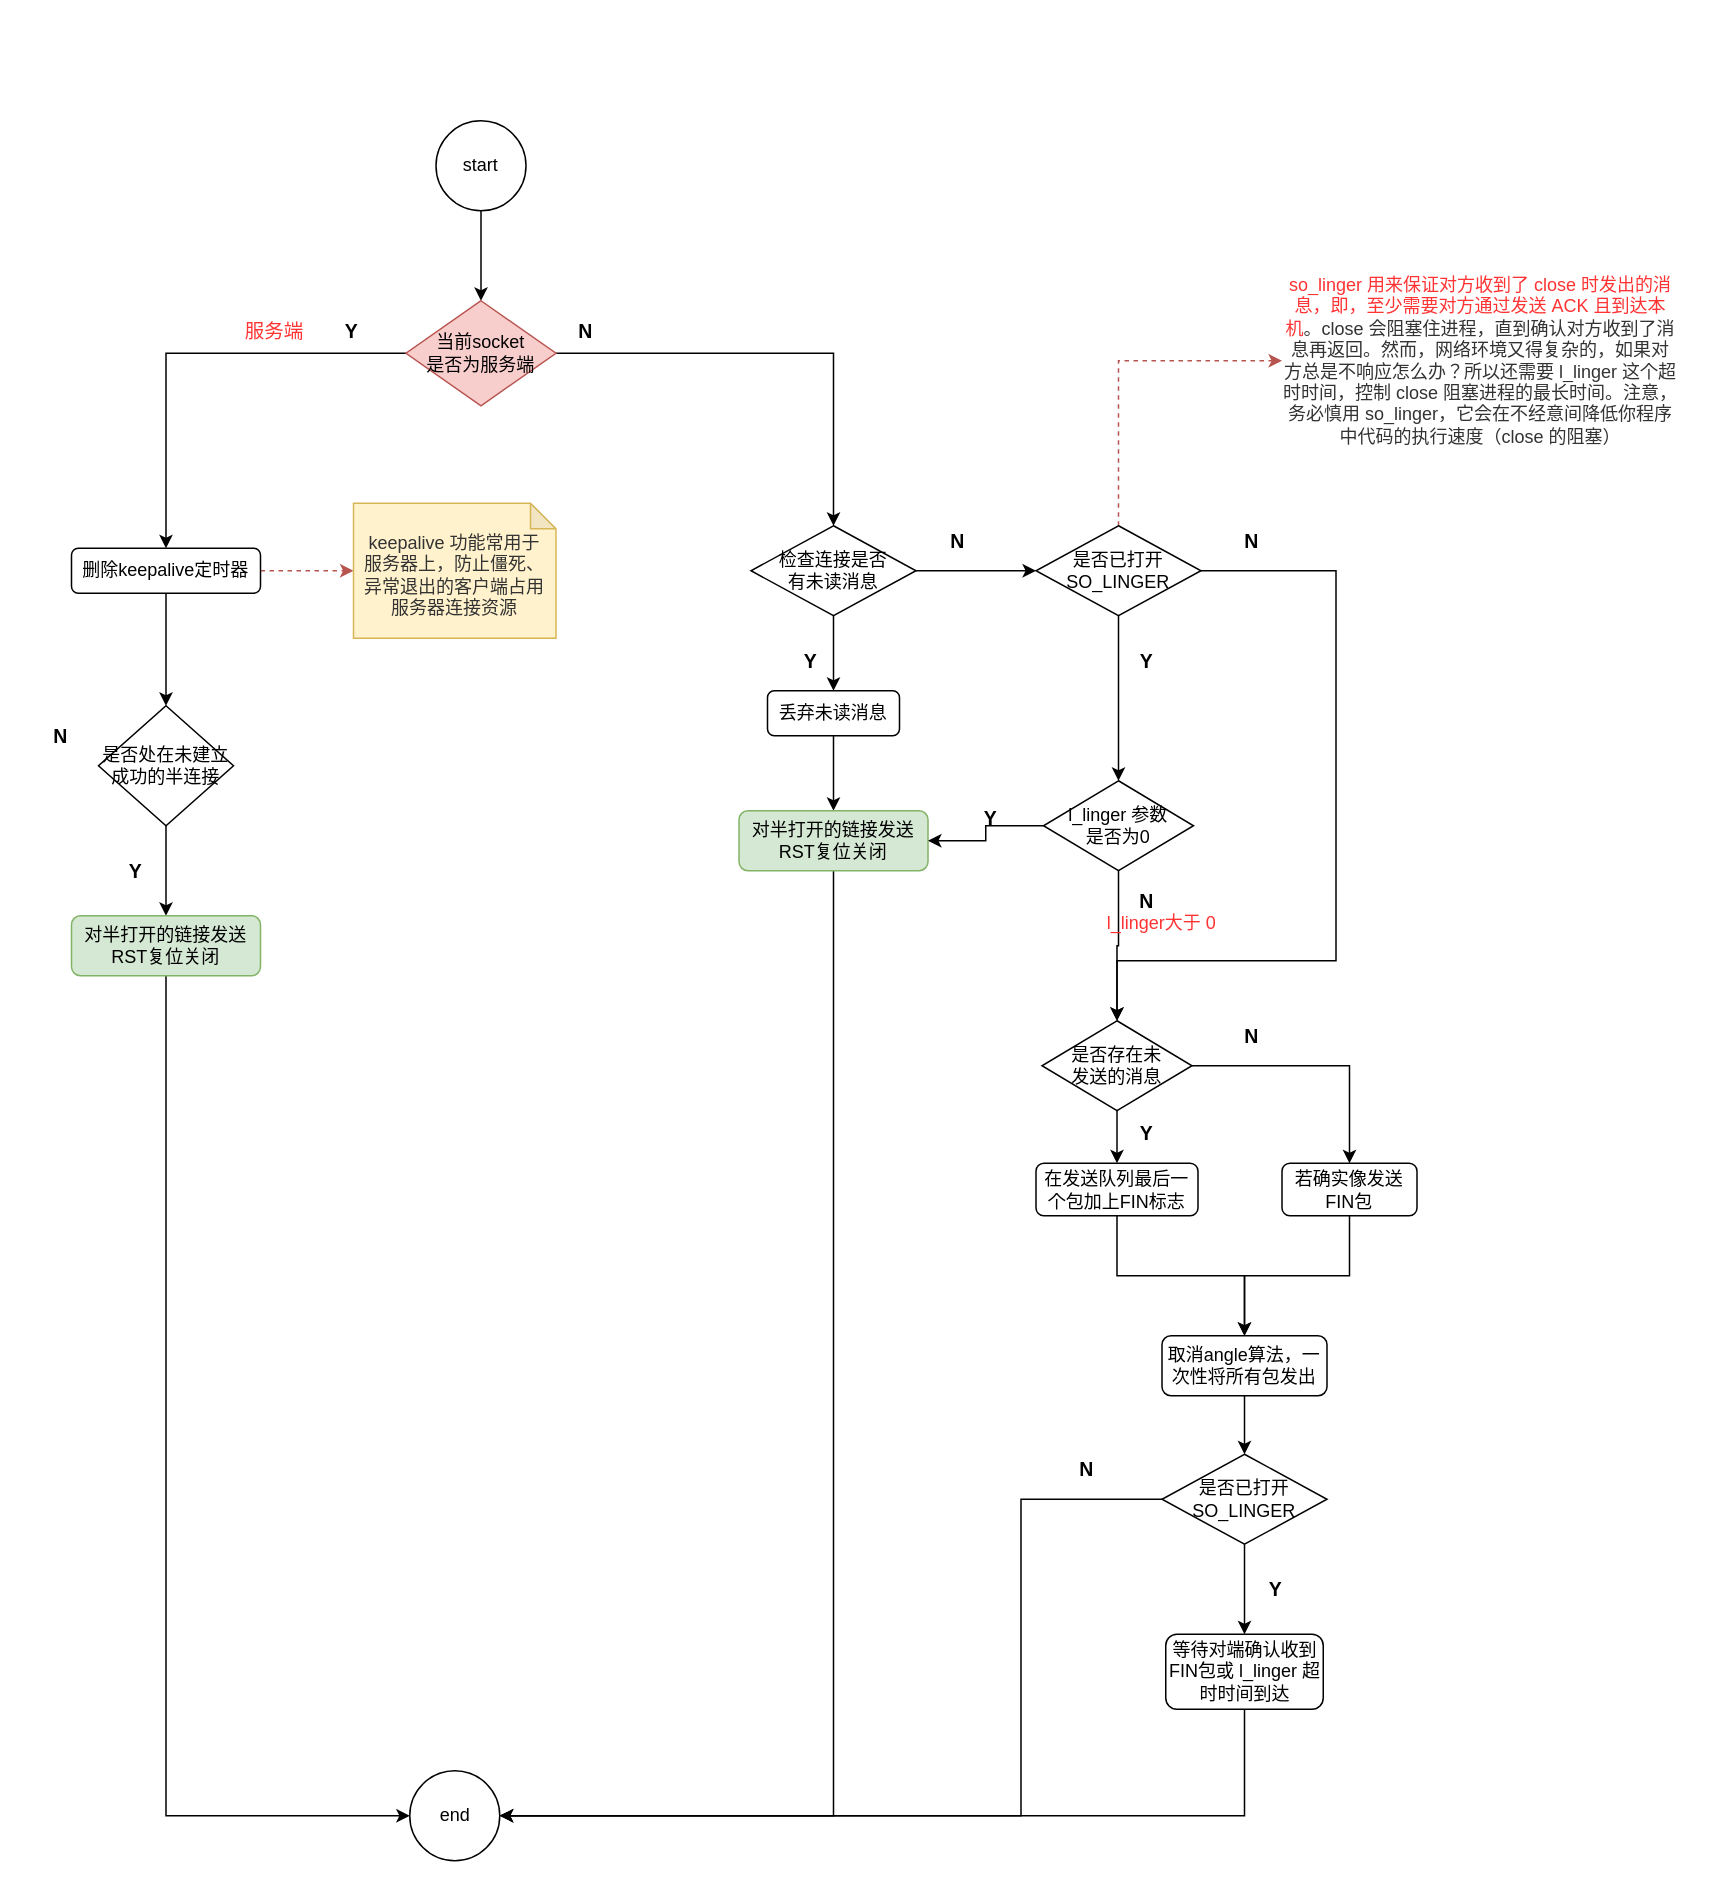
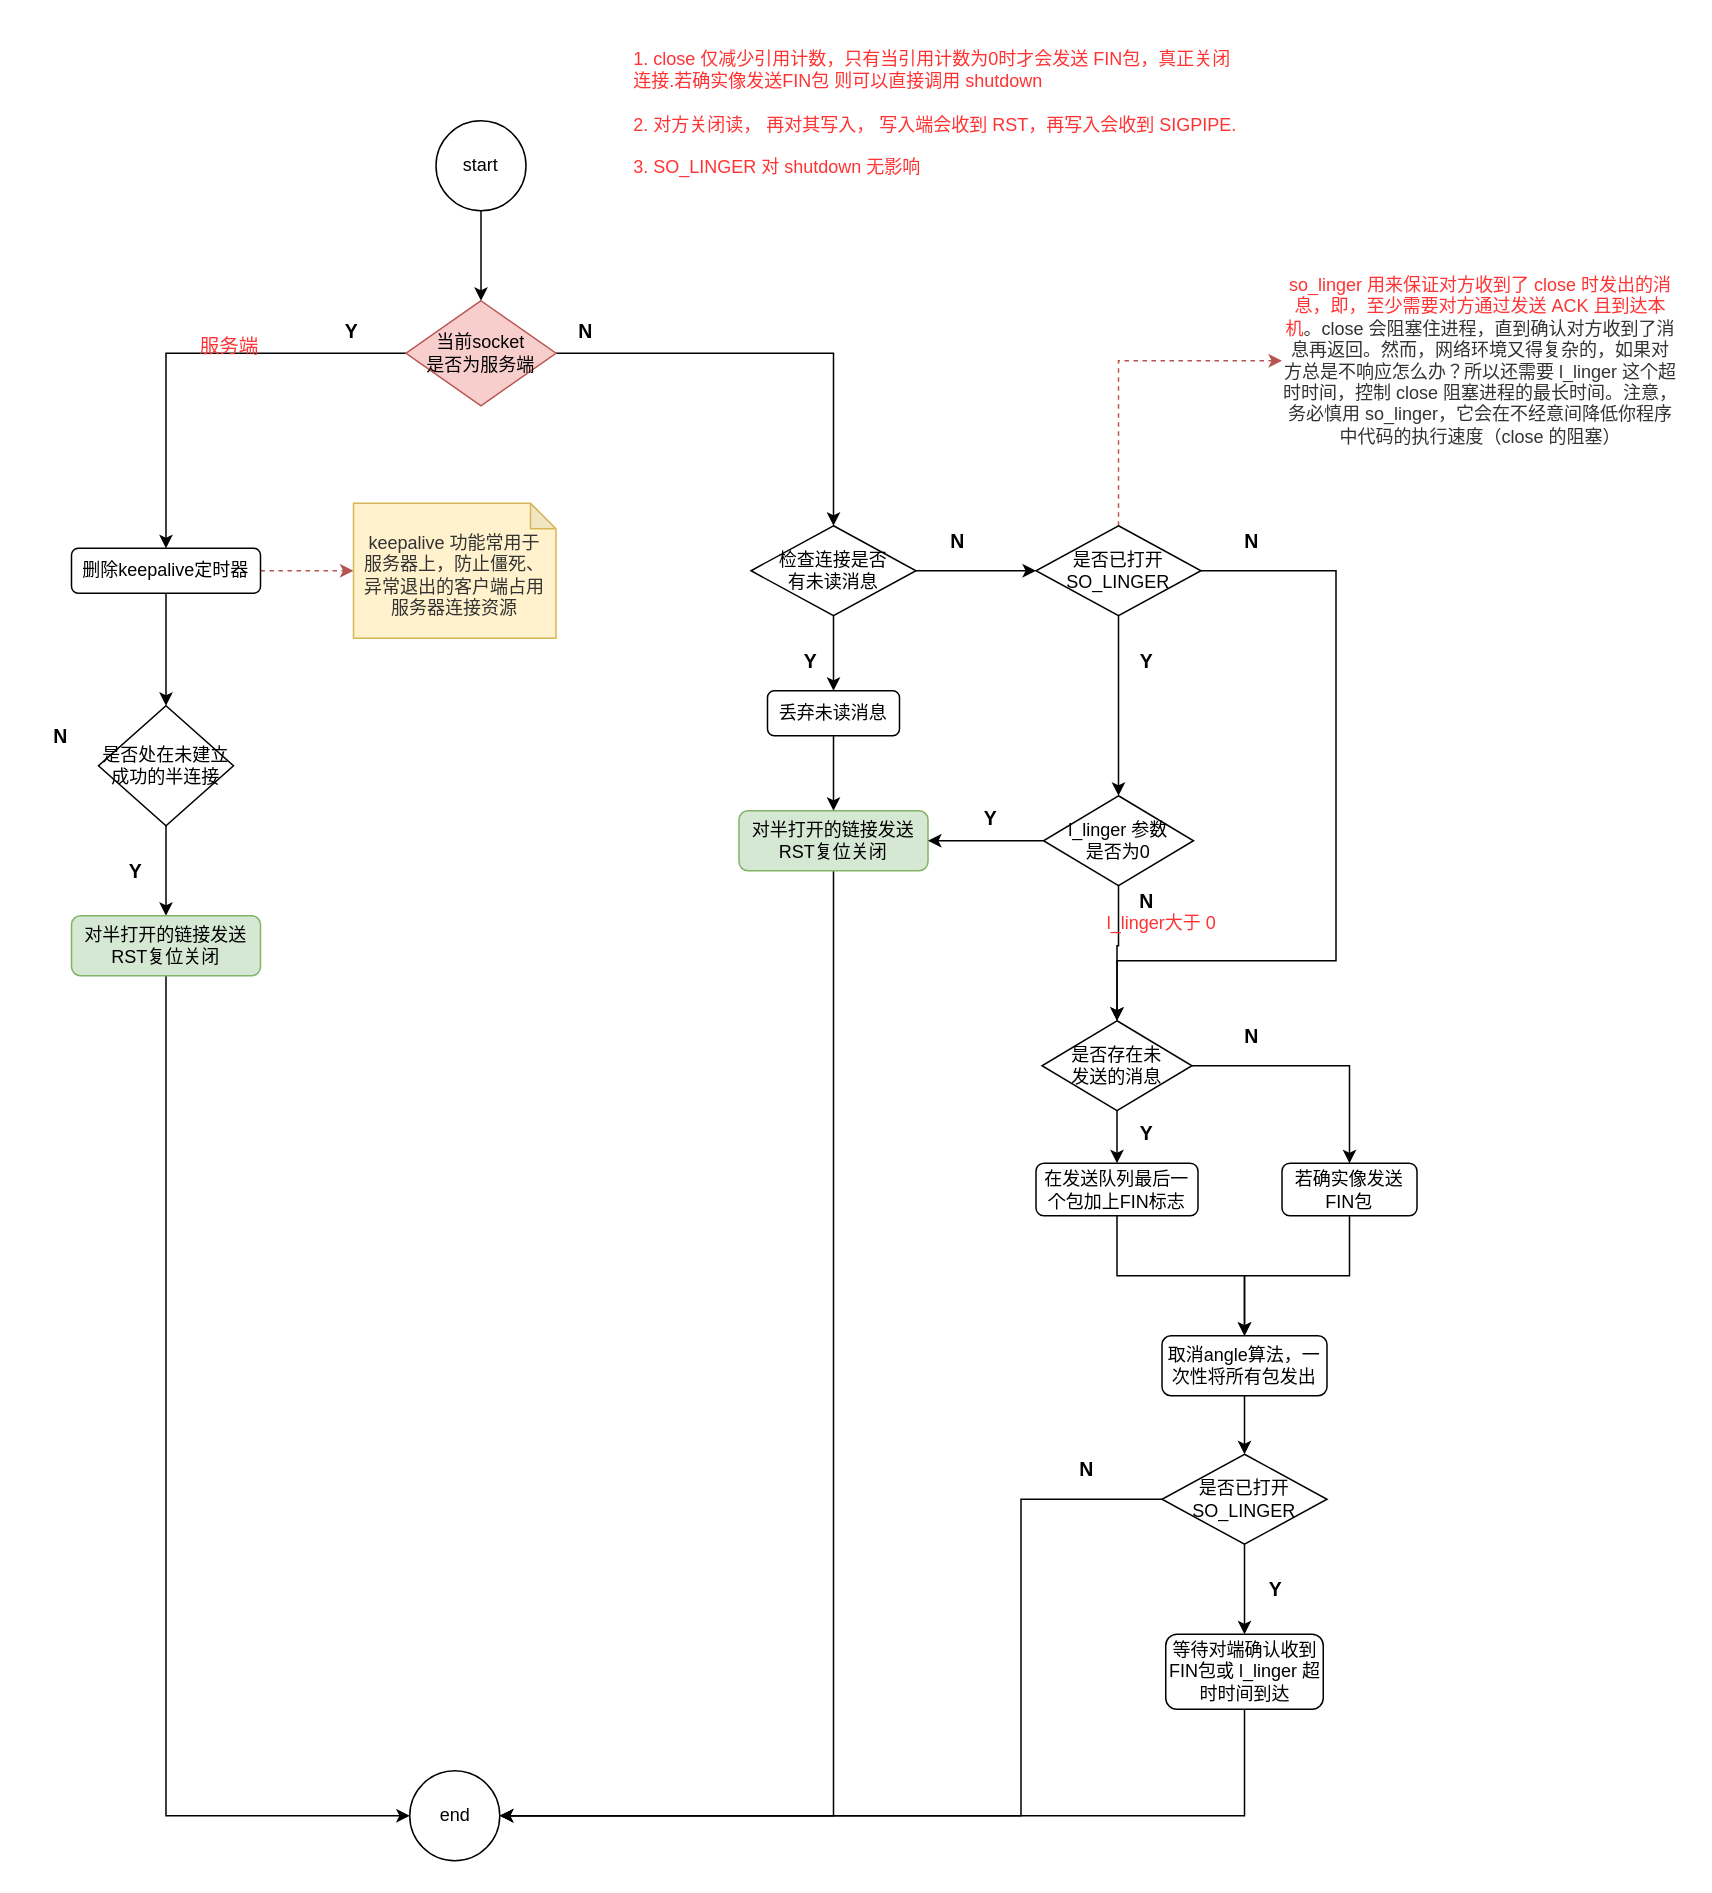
none -> (938, 113)
(275, 331) -> (230, 346)
(1118, 826) -> (1118, 841)
